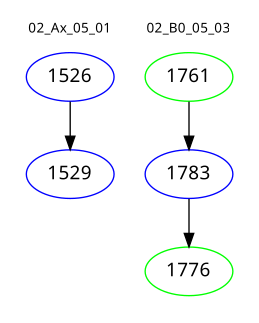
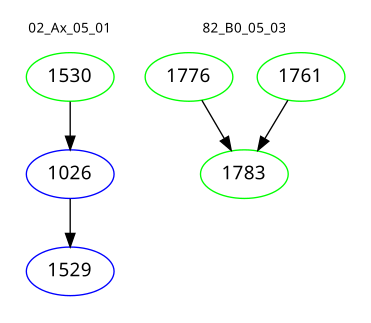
(189, 29) -> (245, 29)
none -> (70, 77)
(70, 77) -> (70, 174)
(189, 174) -> (244, 174)
(189, 216) -> (213, 119)
